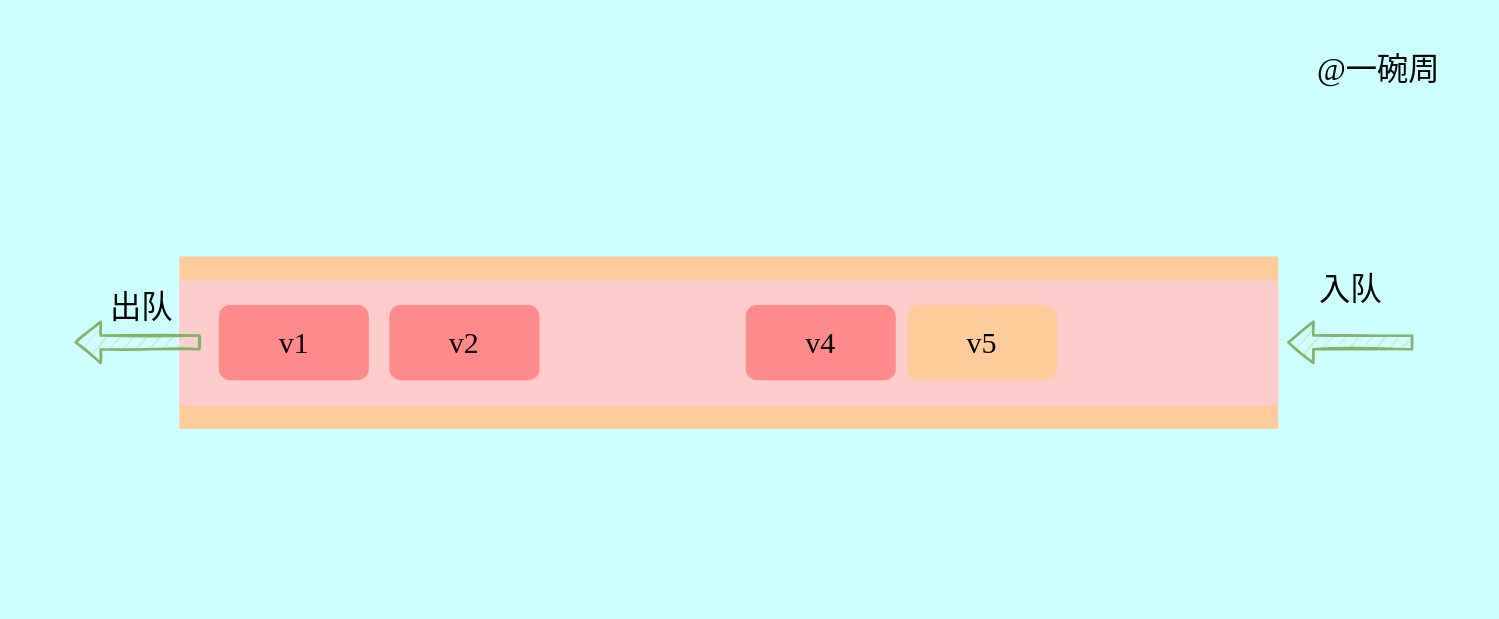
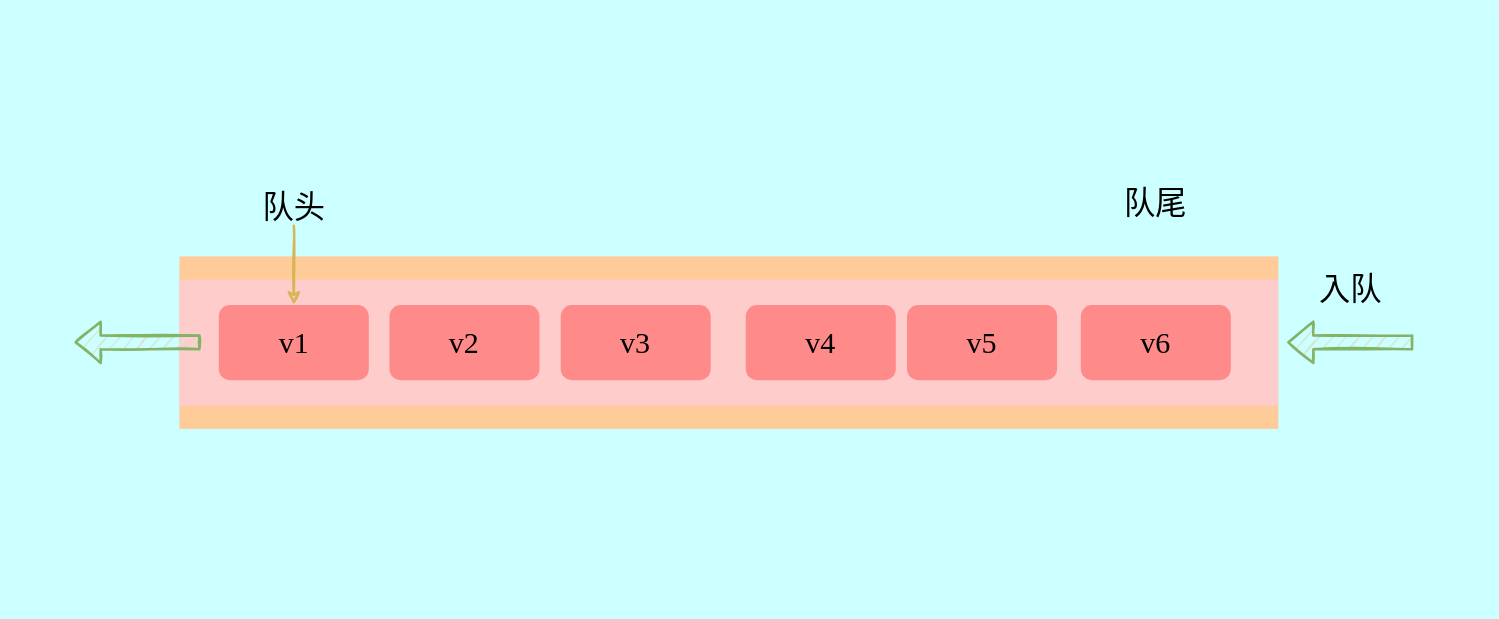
(1379, 69) -> none
none -> (1156, 203)
none -> (294, 207)
none -> (294, 242)
(142, 307) -> none
none -> (636, 343)
(982, 343) -> (982, 343)
none -> (1156, 343)
